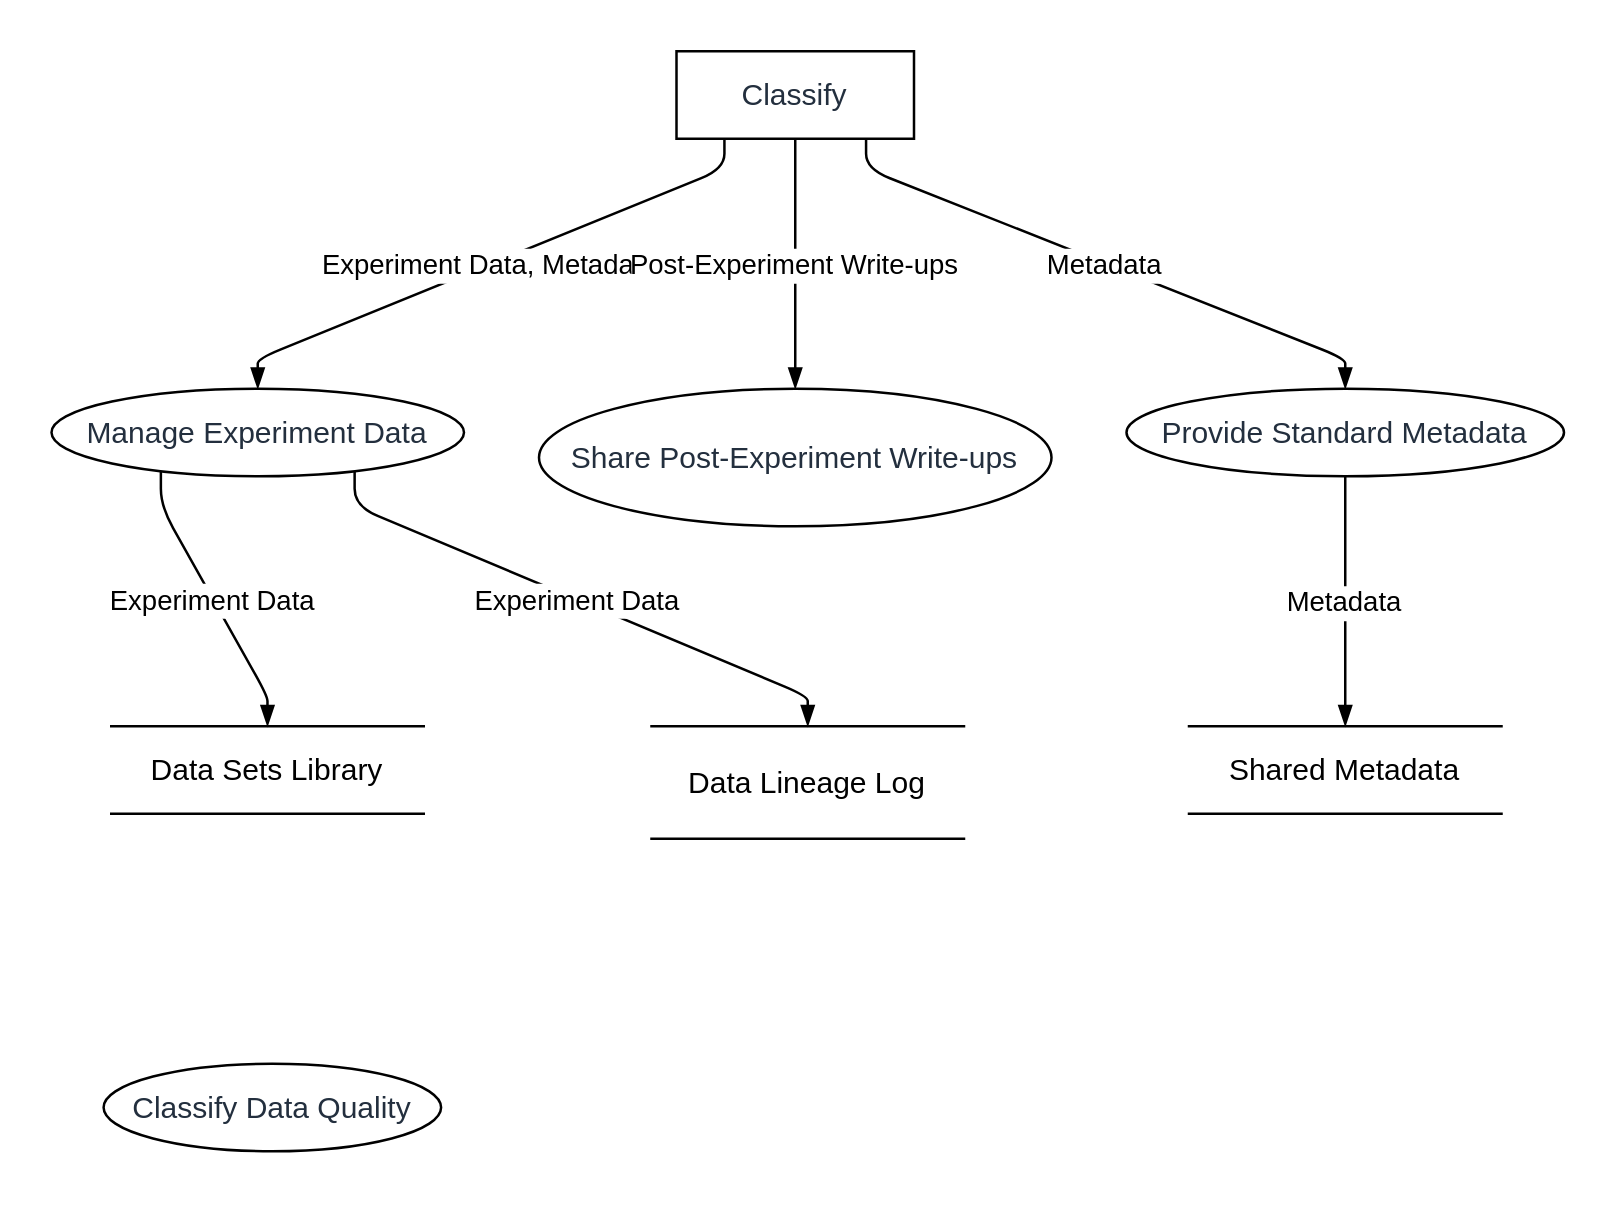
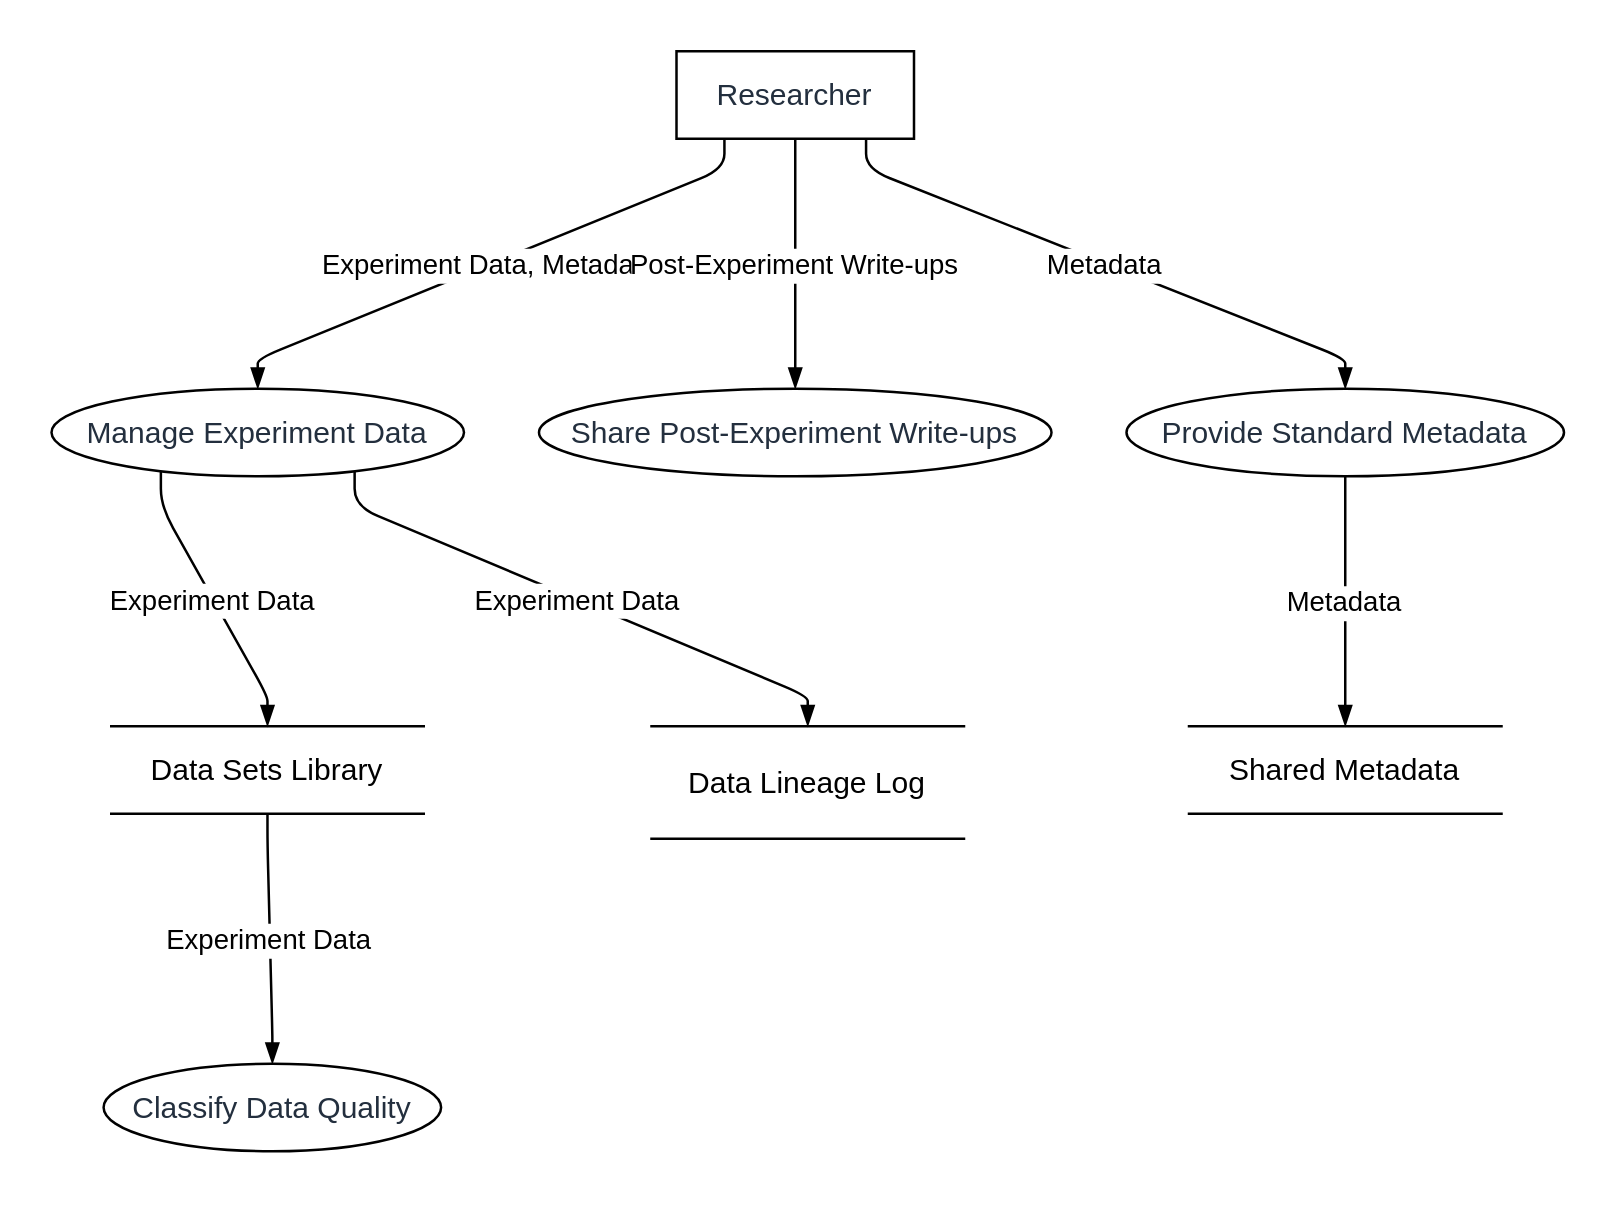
(795, 96) -> (795, 96)
(795, 458) -> (795, 433)
none -> (271, 985)
